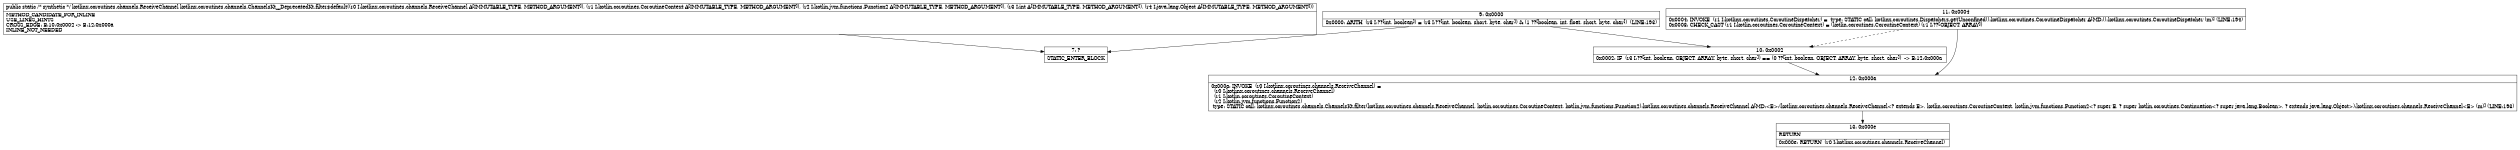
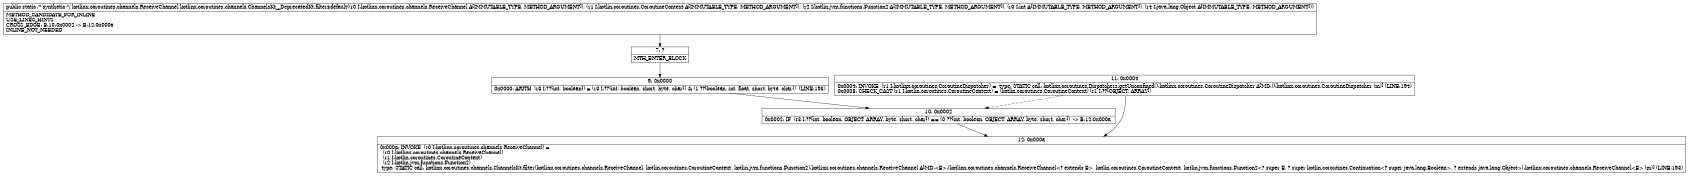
(1260, 40) -> (660, 68)
(1076, 58) -> (660, 58)
(1863, 135) -> none
